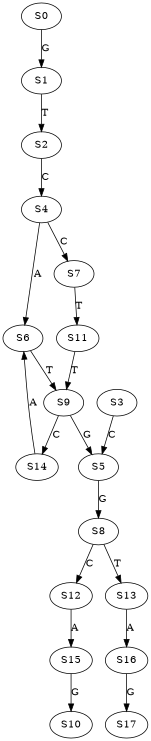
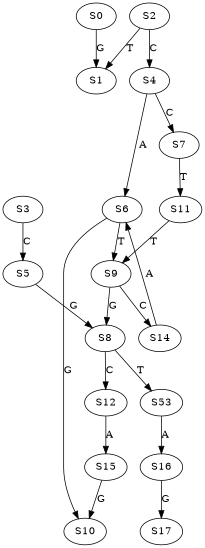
(41, 109) -> (125, 46)
none -> (64, 357)
(79, 432) -> (108, 302)
(127, 596) -> (161, 403)
